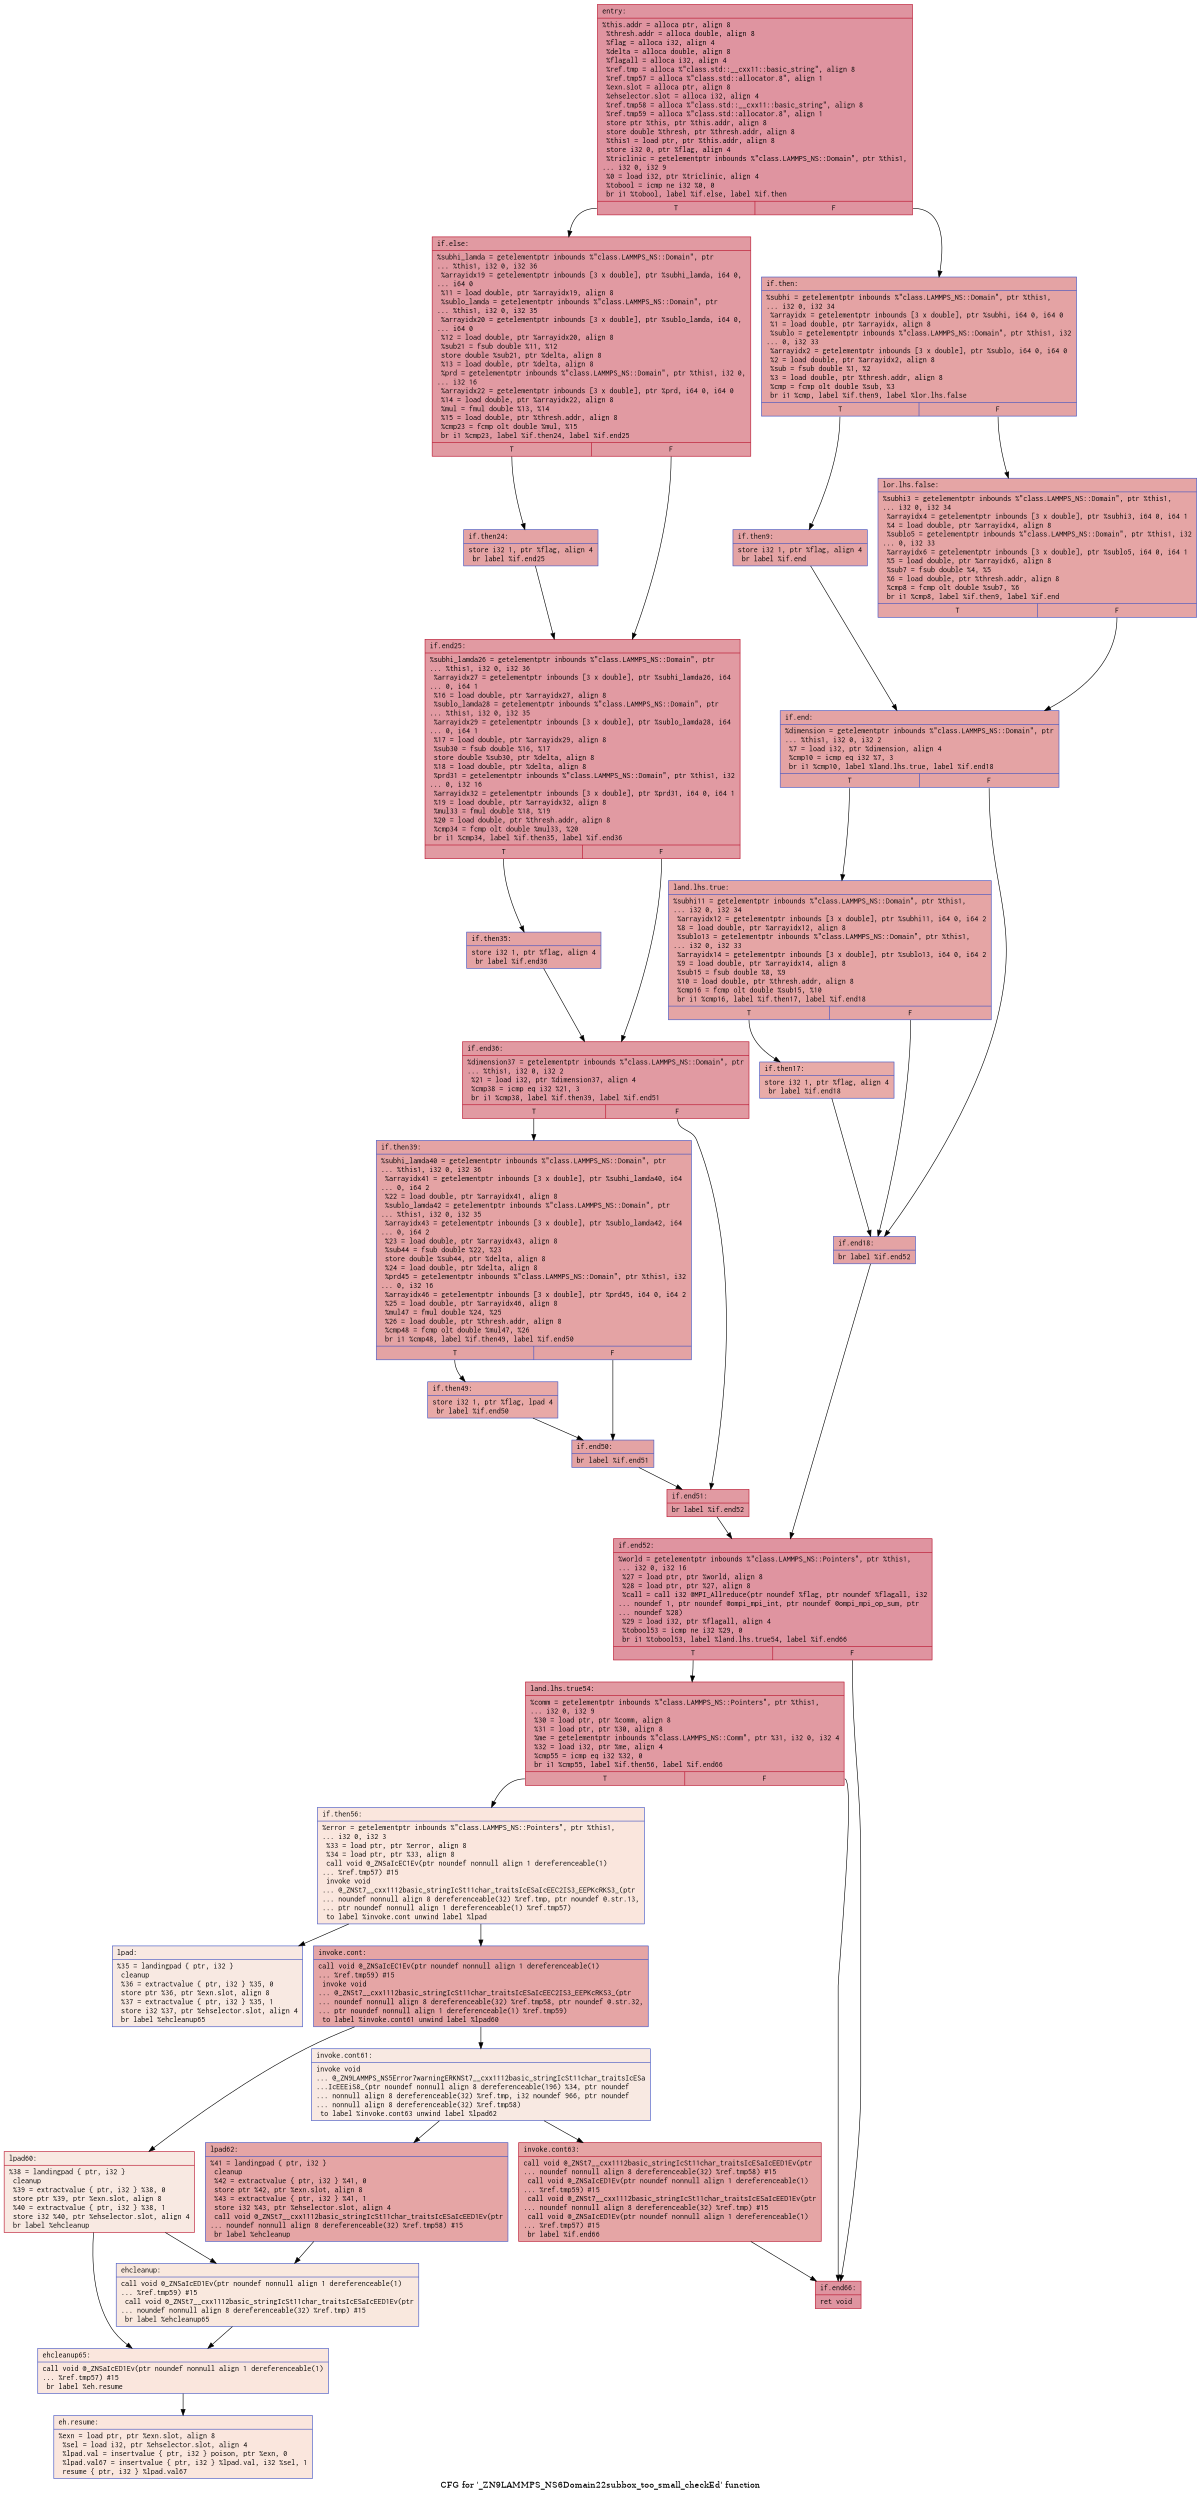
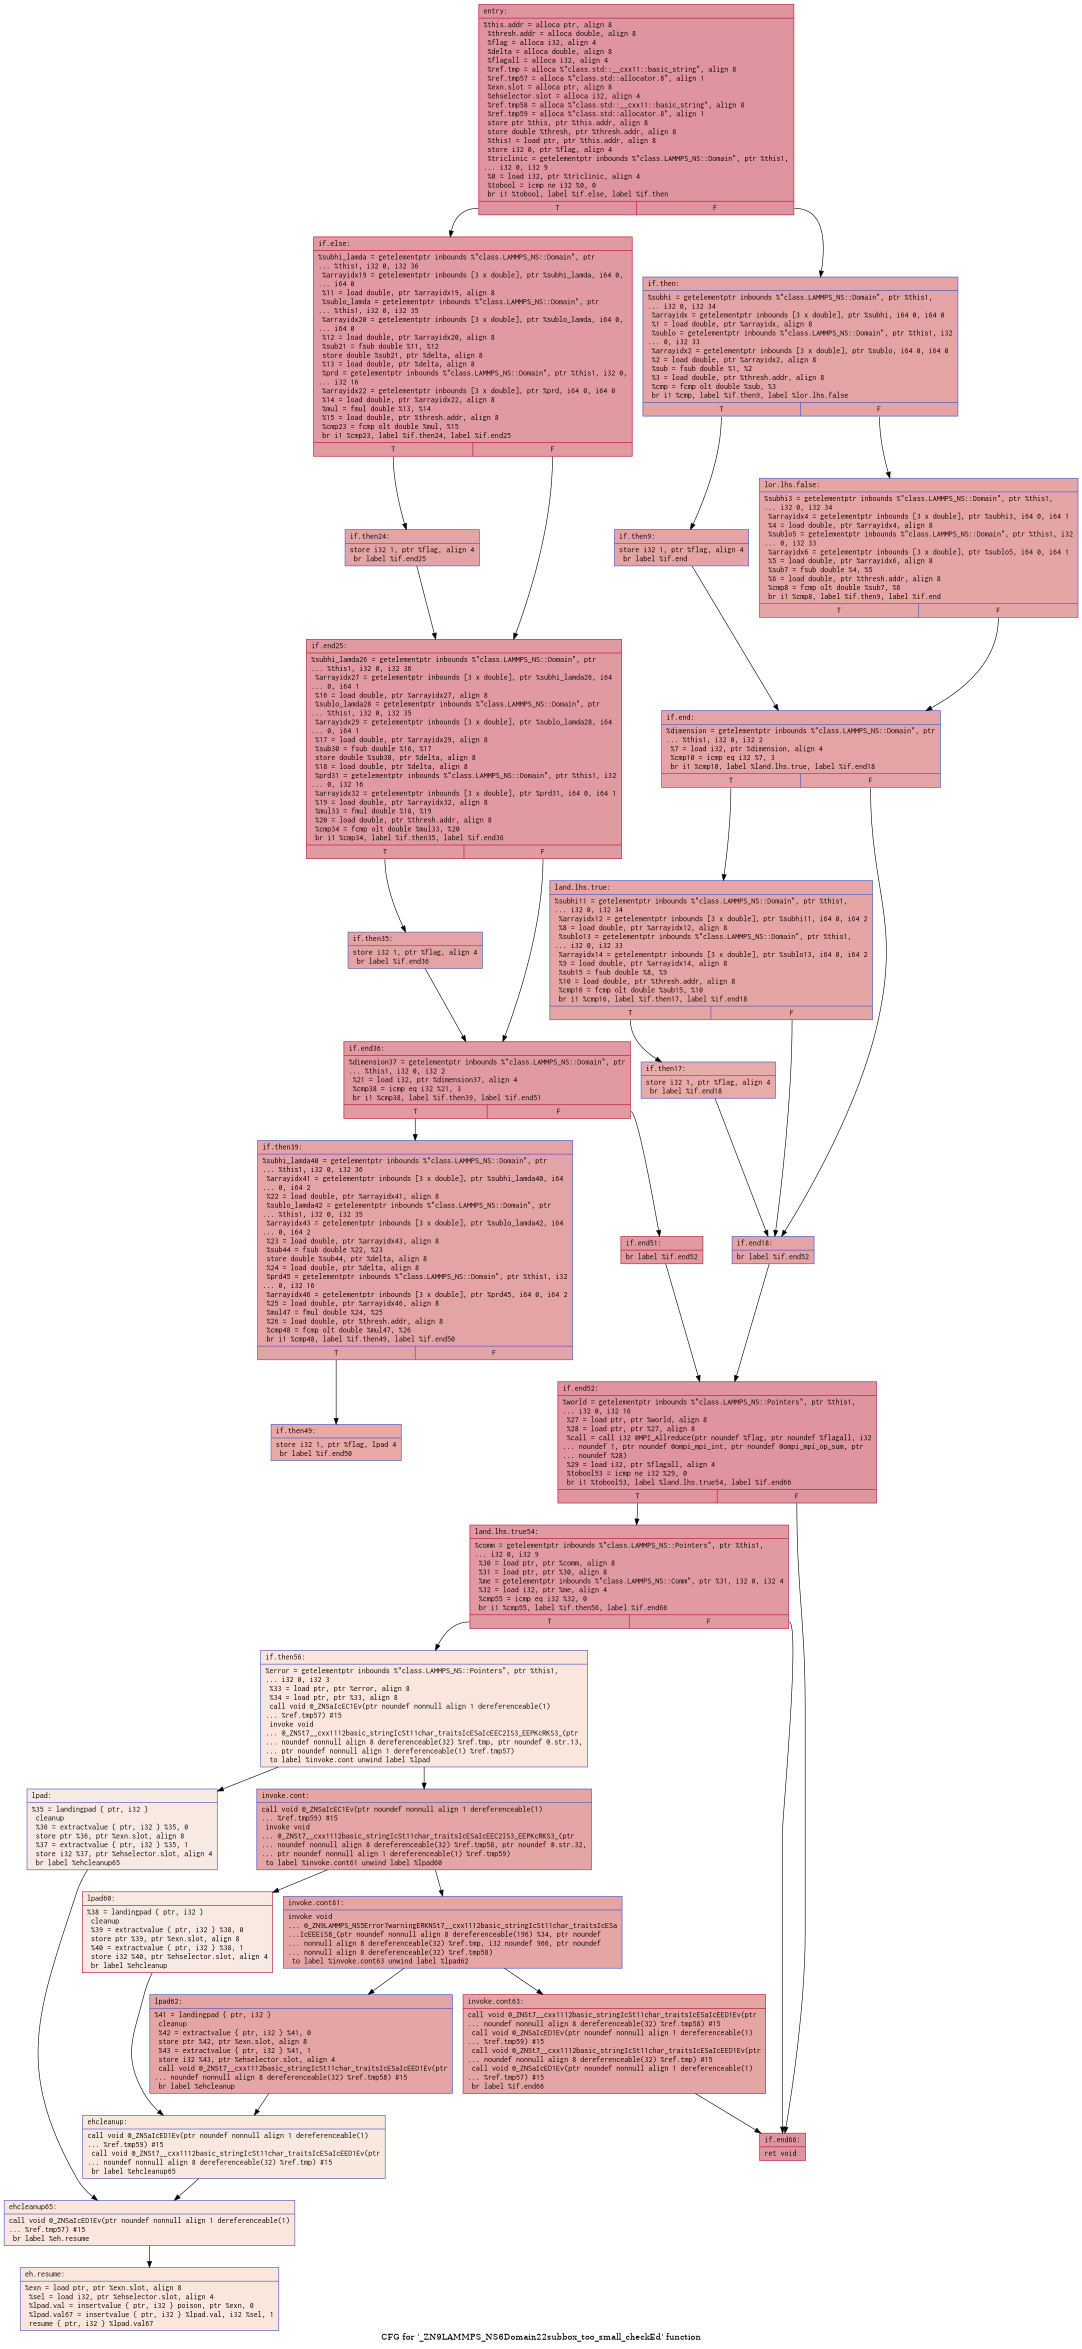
(613, 1454) -> none
(481, 2085) -> (453, 1932)
(97, 2293) -> (39, 2036)
